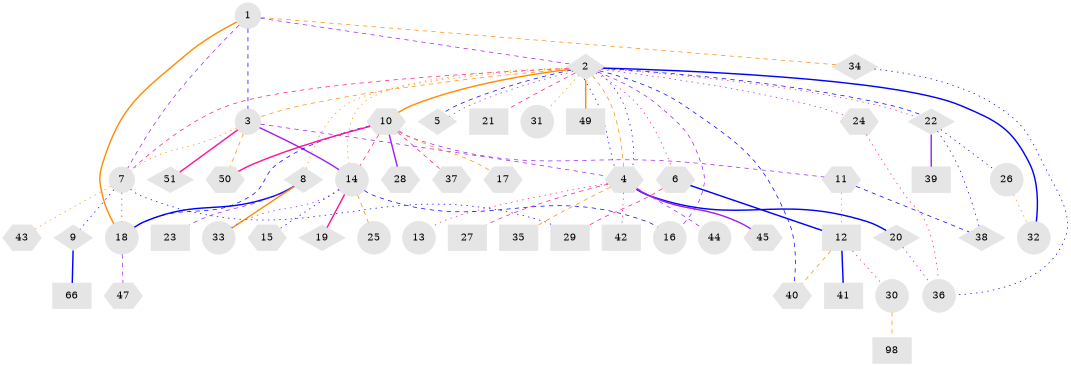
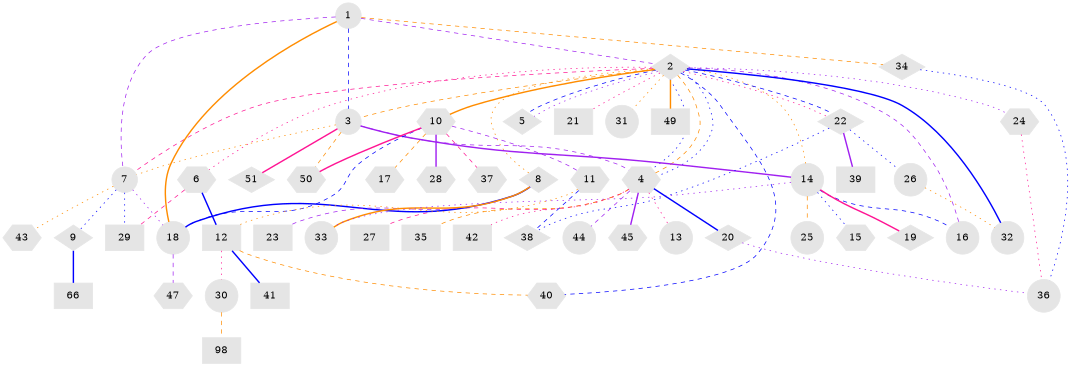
(541, 91) -> (626, 91)
(369, 150) -> none
